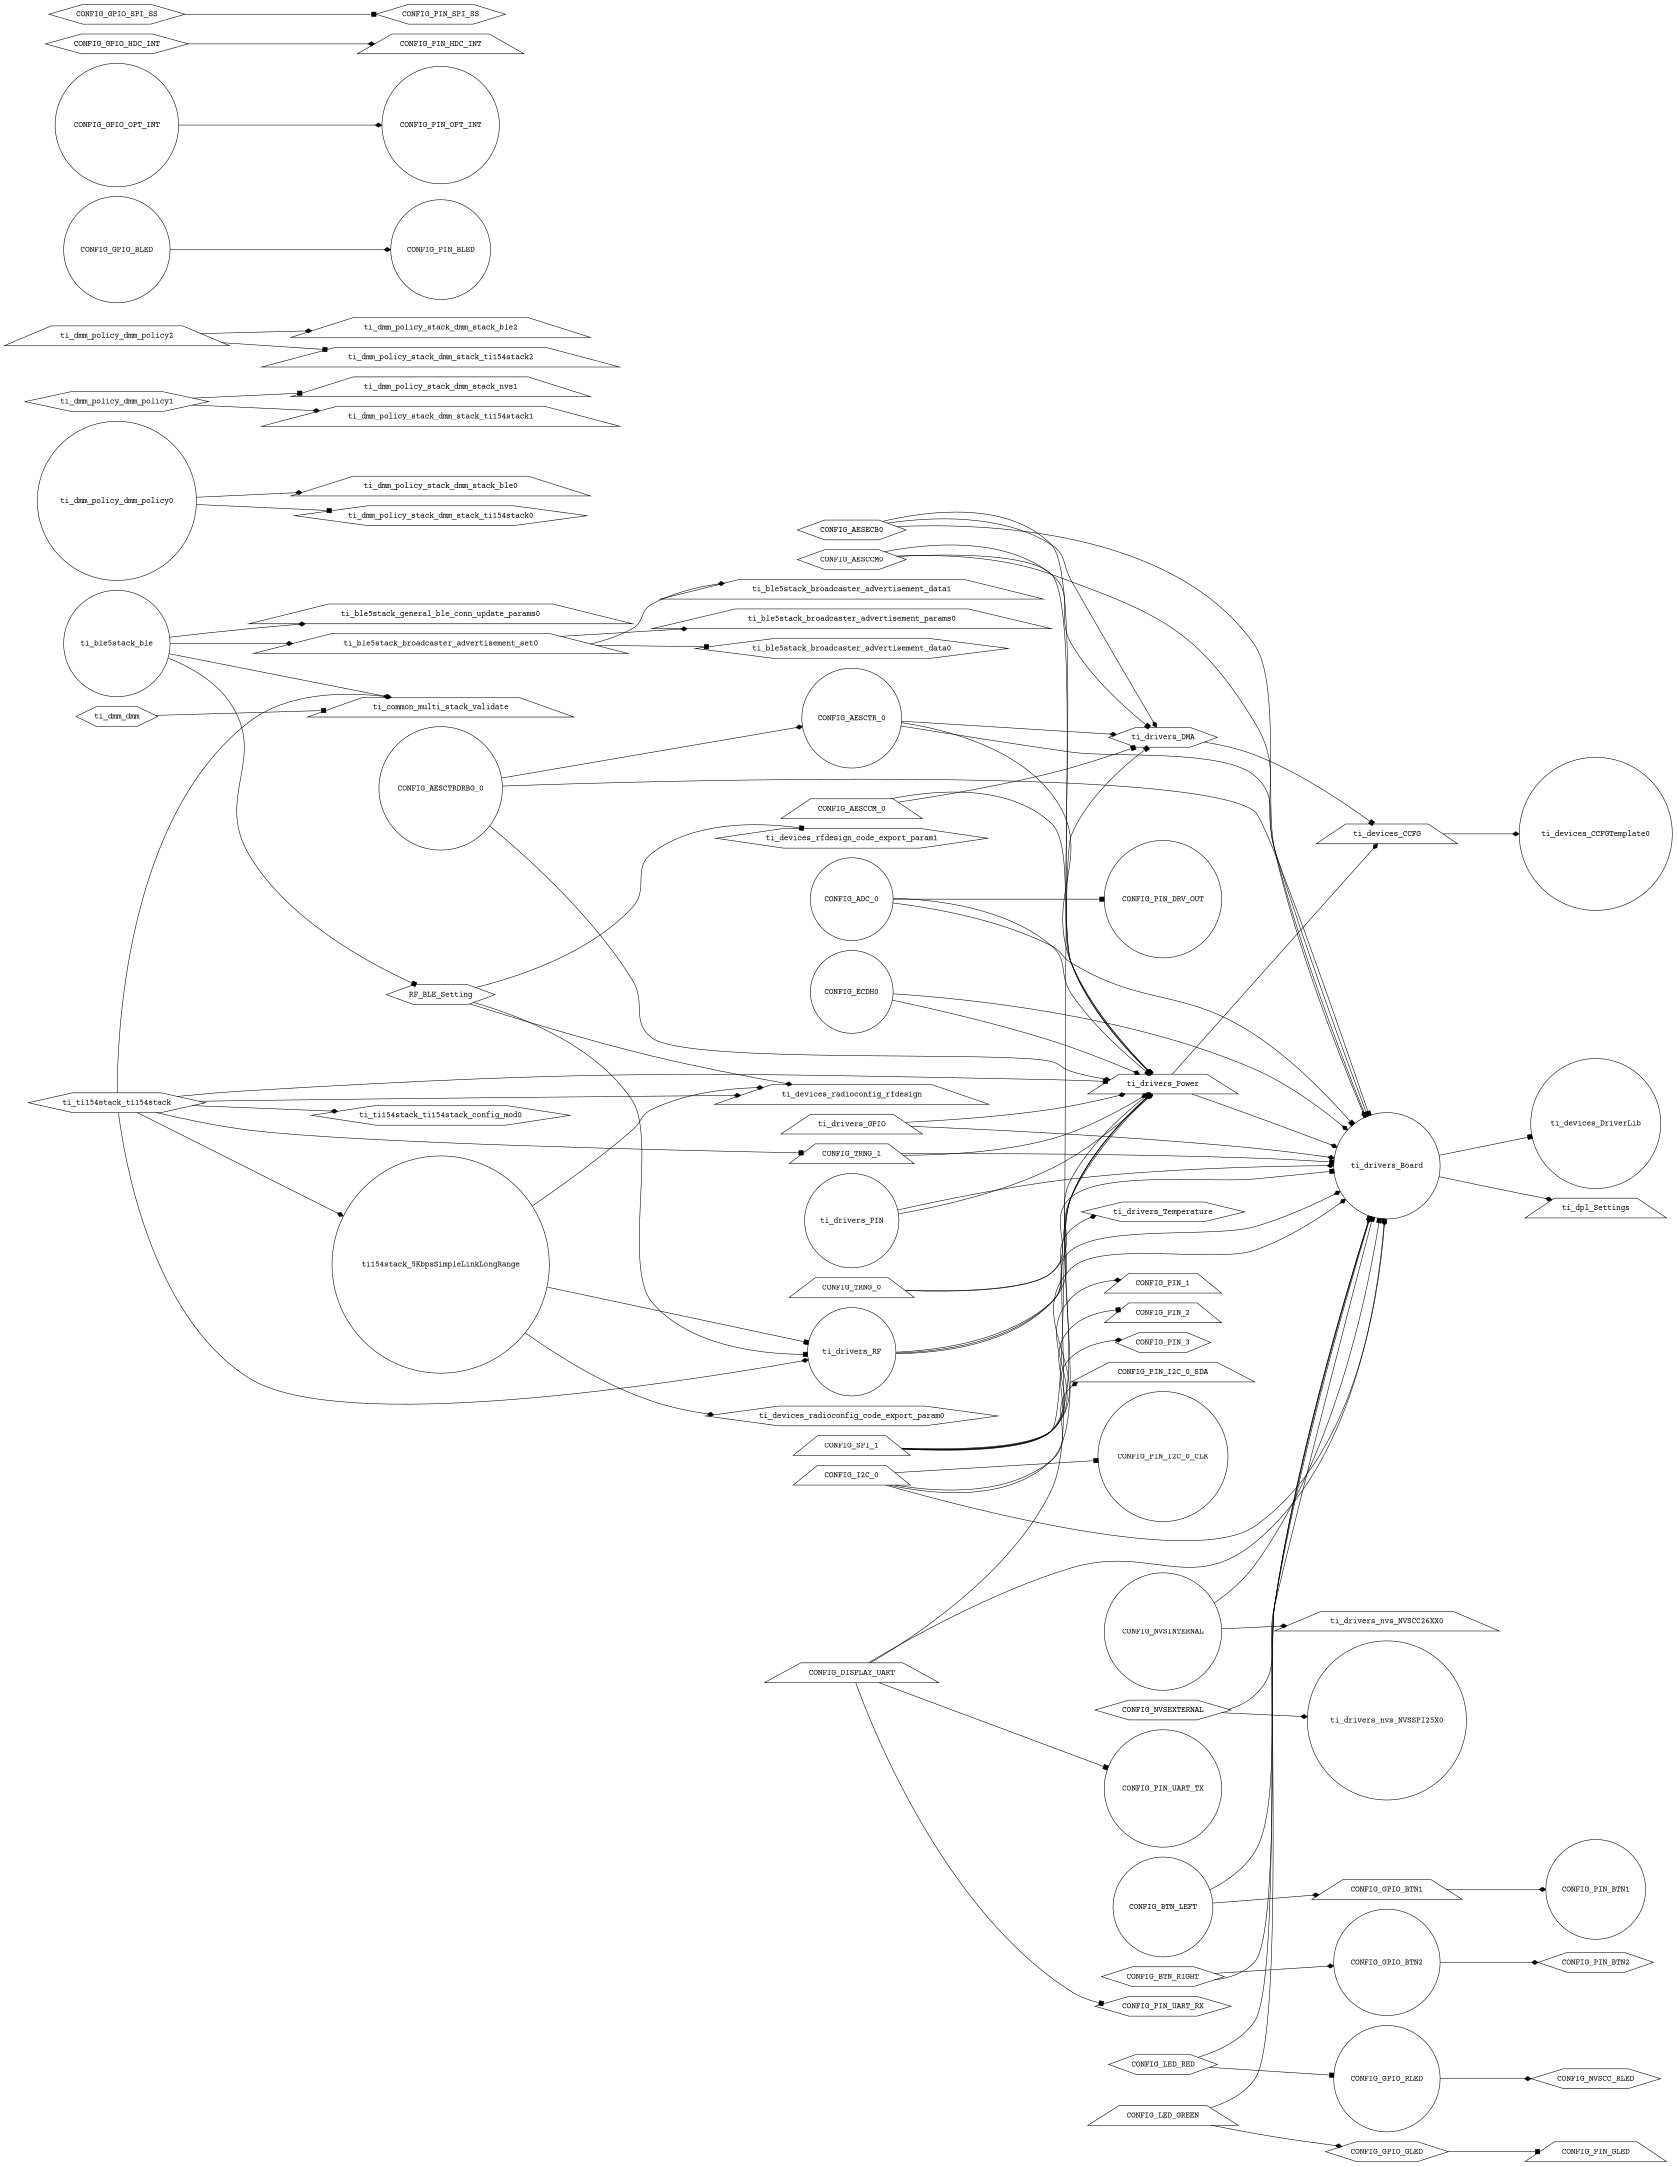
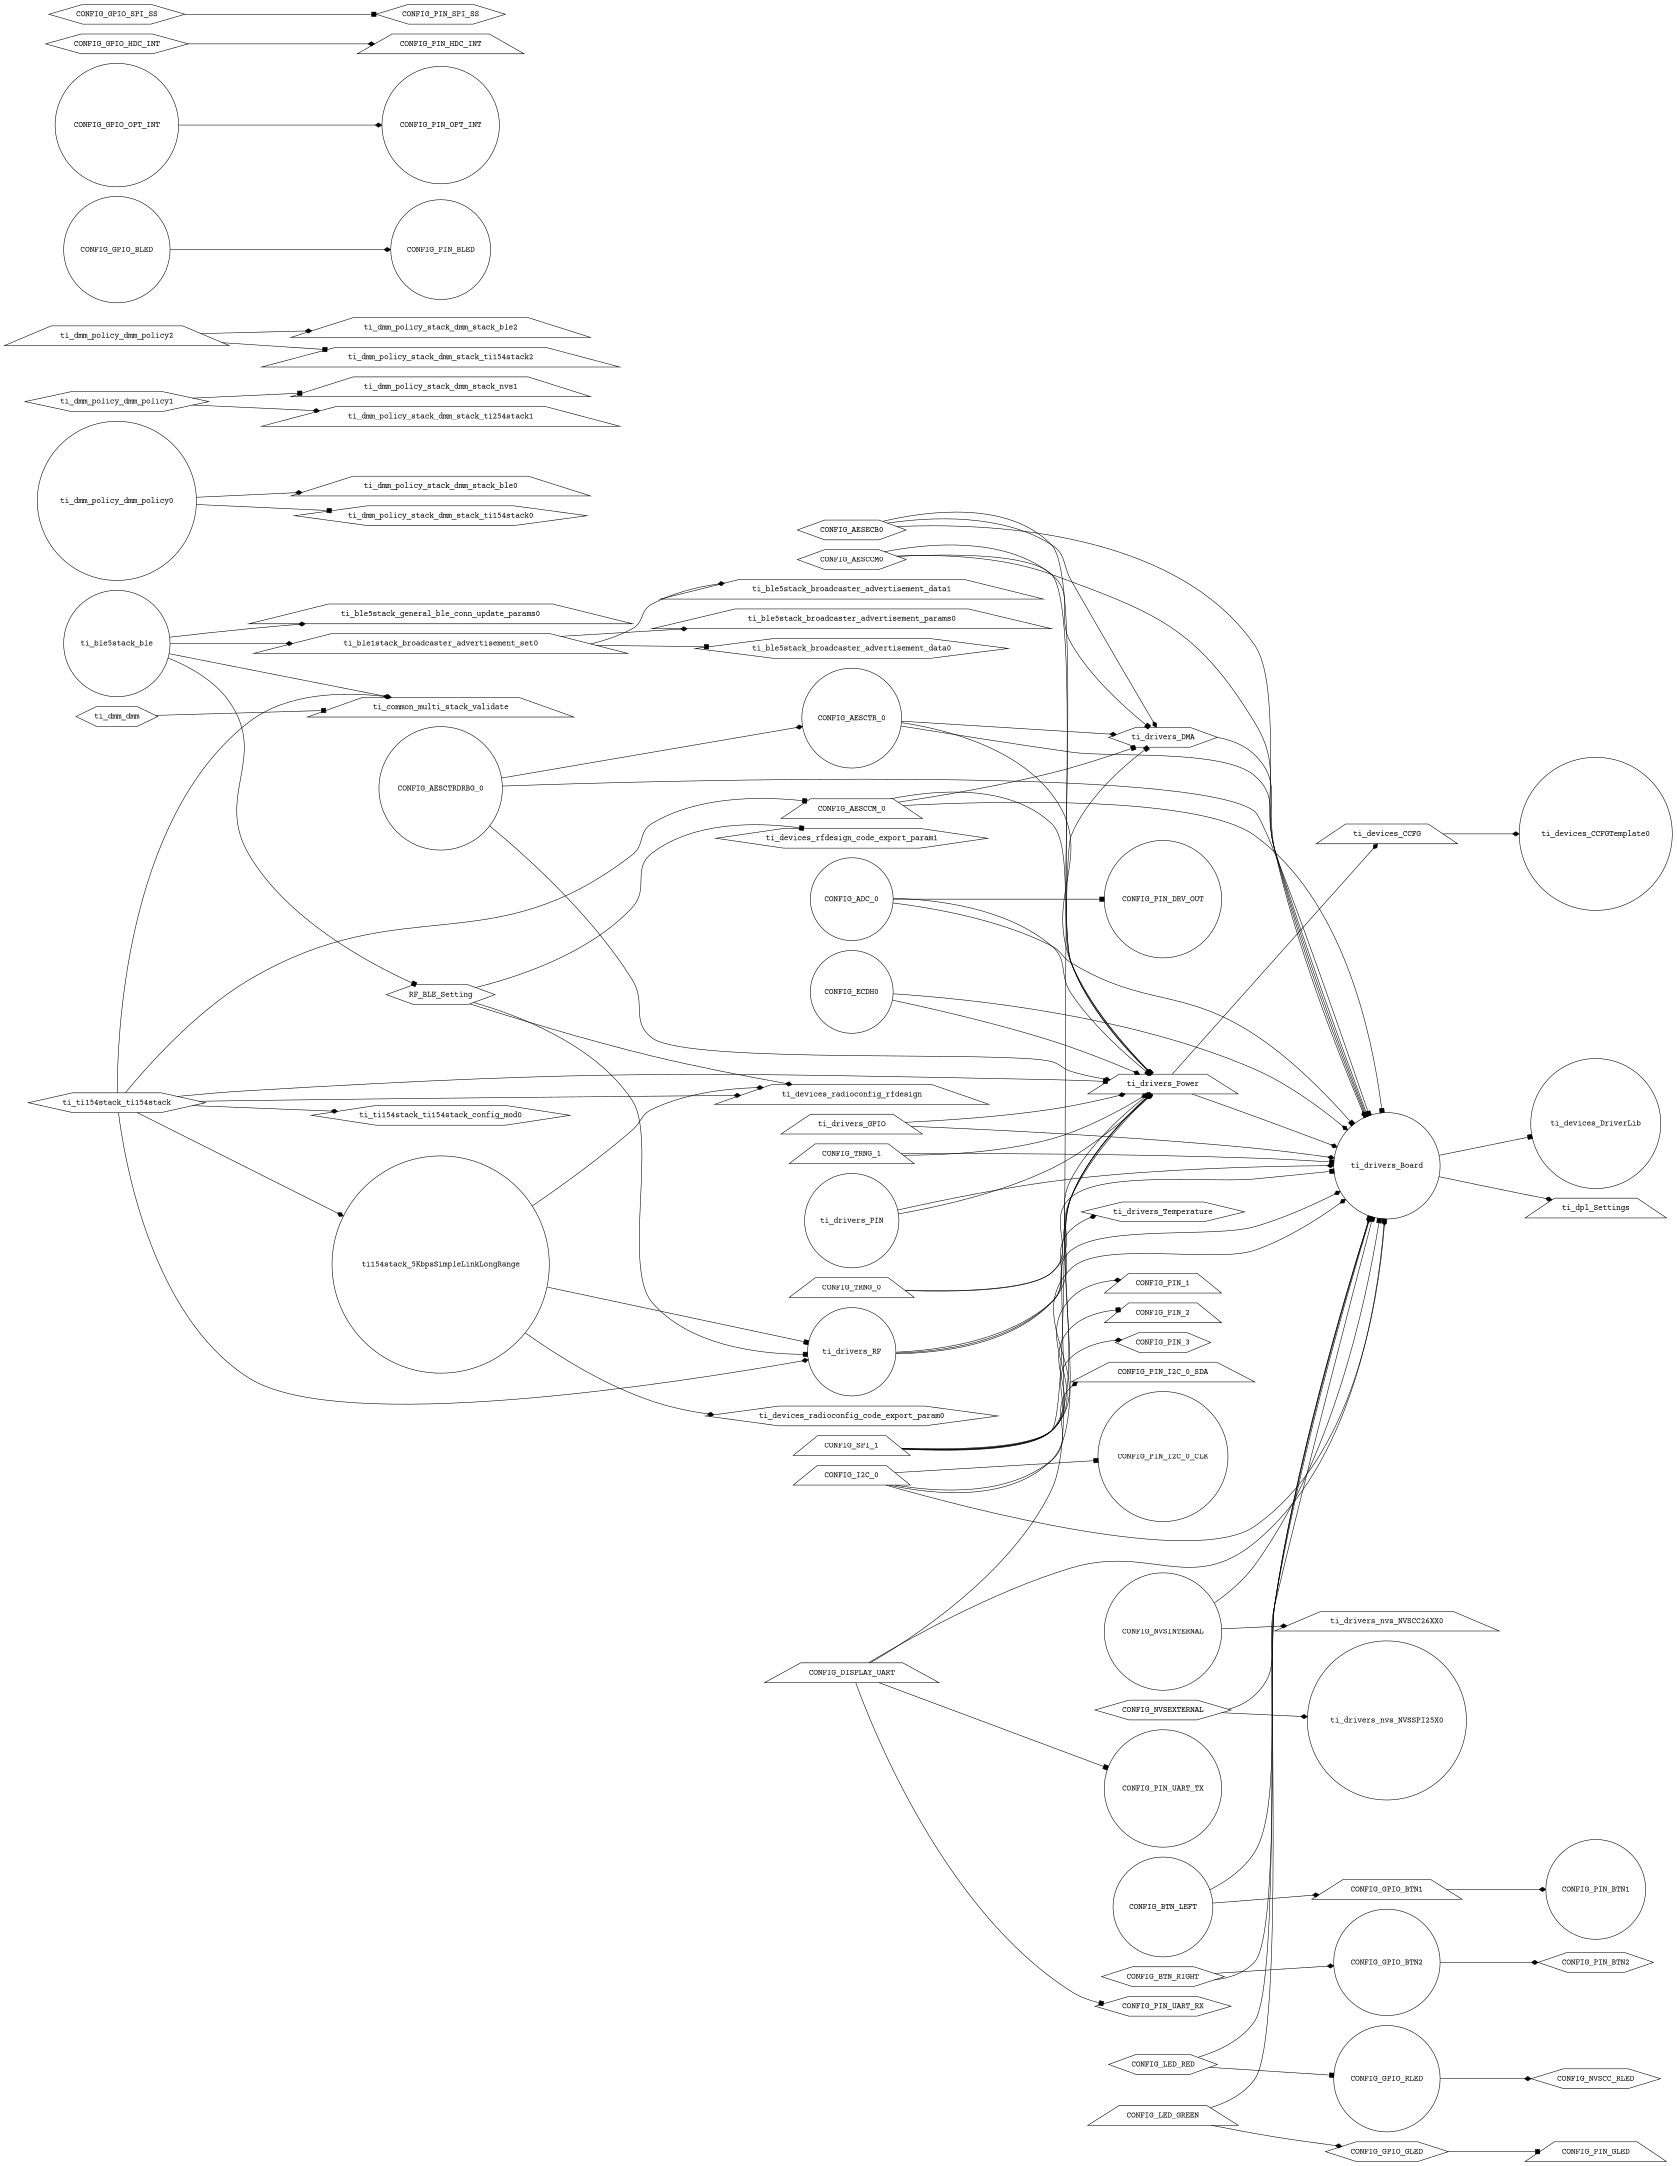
(441, 416) -> (441, 416)
(441, 644) -> (441, 644)
(1291, 772) -> (1294, 914)
none -> (1233, 825)
(476, 1144) -> (455, 923)
